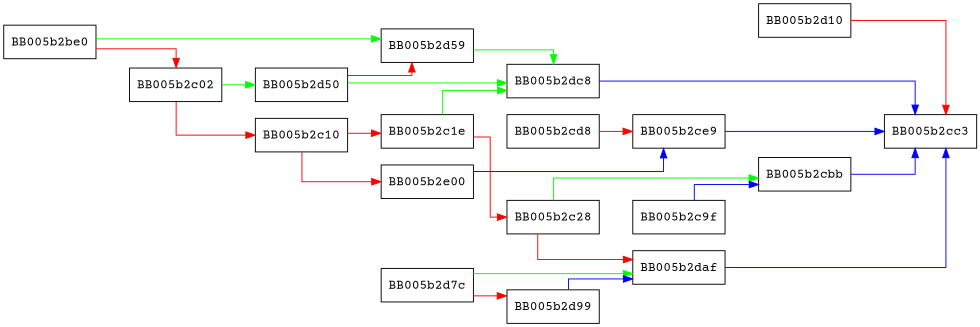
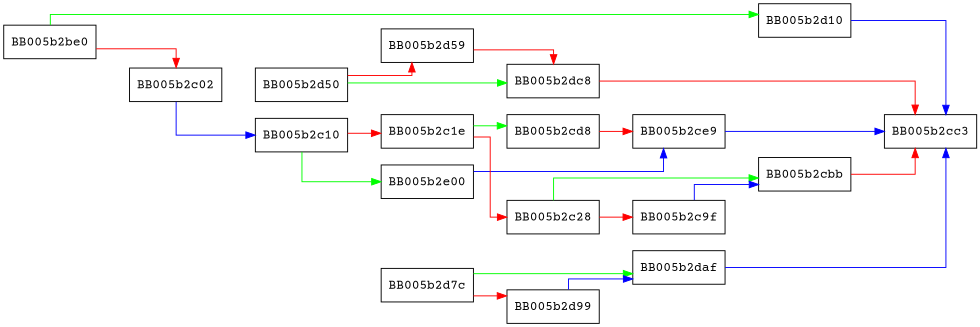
(941, 21) -> (941, 21)
(234, 39) -> (394, 14)
(516, 50) -> (516, 50)
(769, 81) -> (769, 81)
(234, 85) -> none
(458, 90) -> (485, 126)
(194, 135) -> (194, 135)
(891, 174) -> (891, 174)
(322, 182) -> (322, 182)
(568, 260) -> (611, 217)
